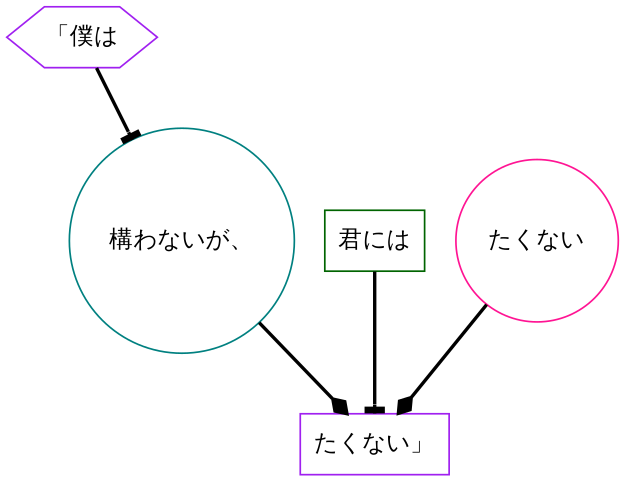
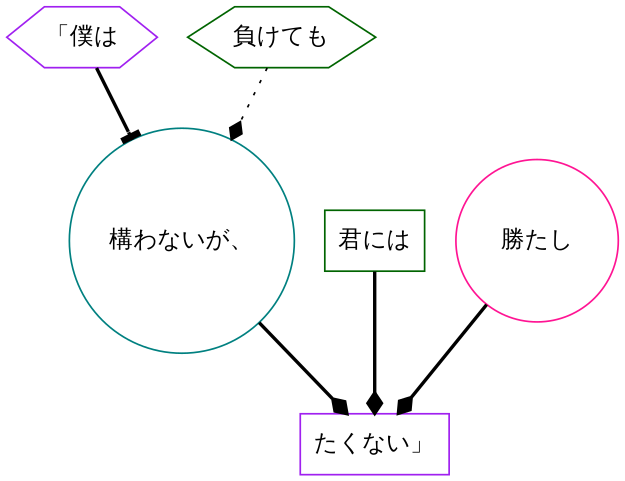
none -> (282, 37)
(537, 241) -> (537, 241)
(375, 338) -> (375, 338)
